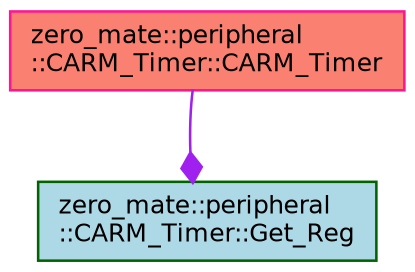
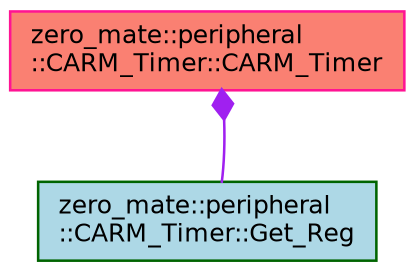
(190, 121) -> (224, 151)
